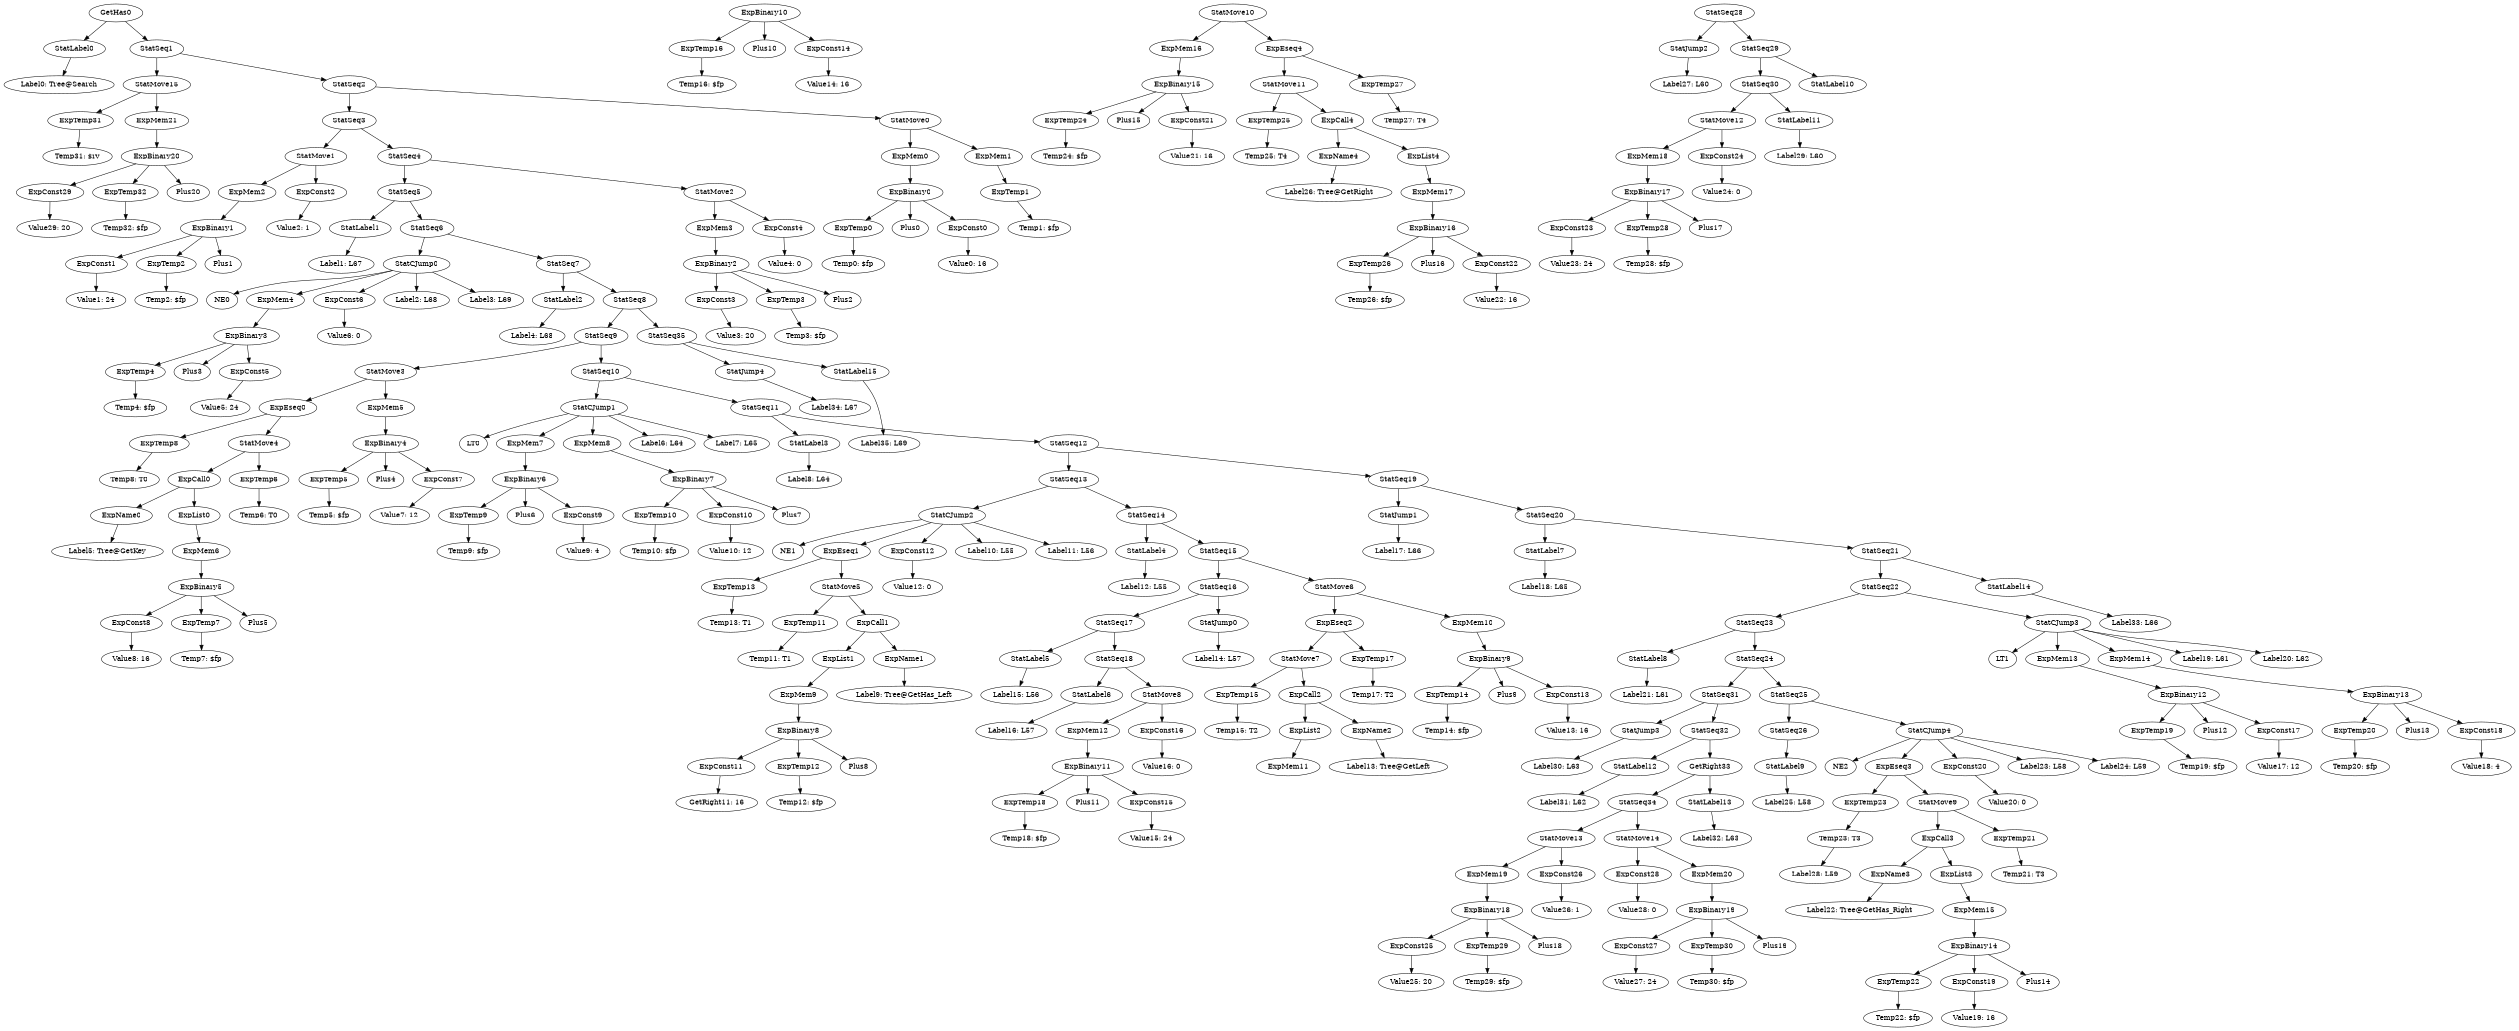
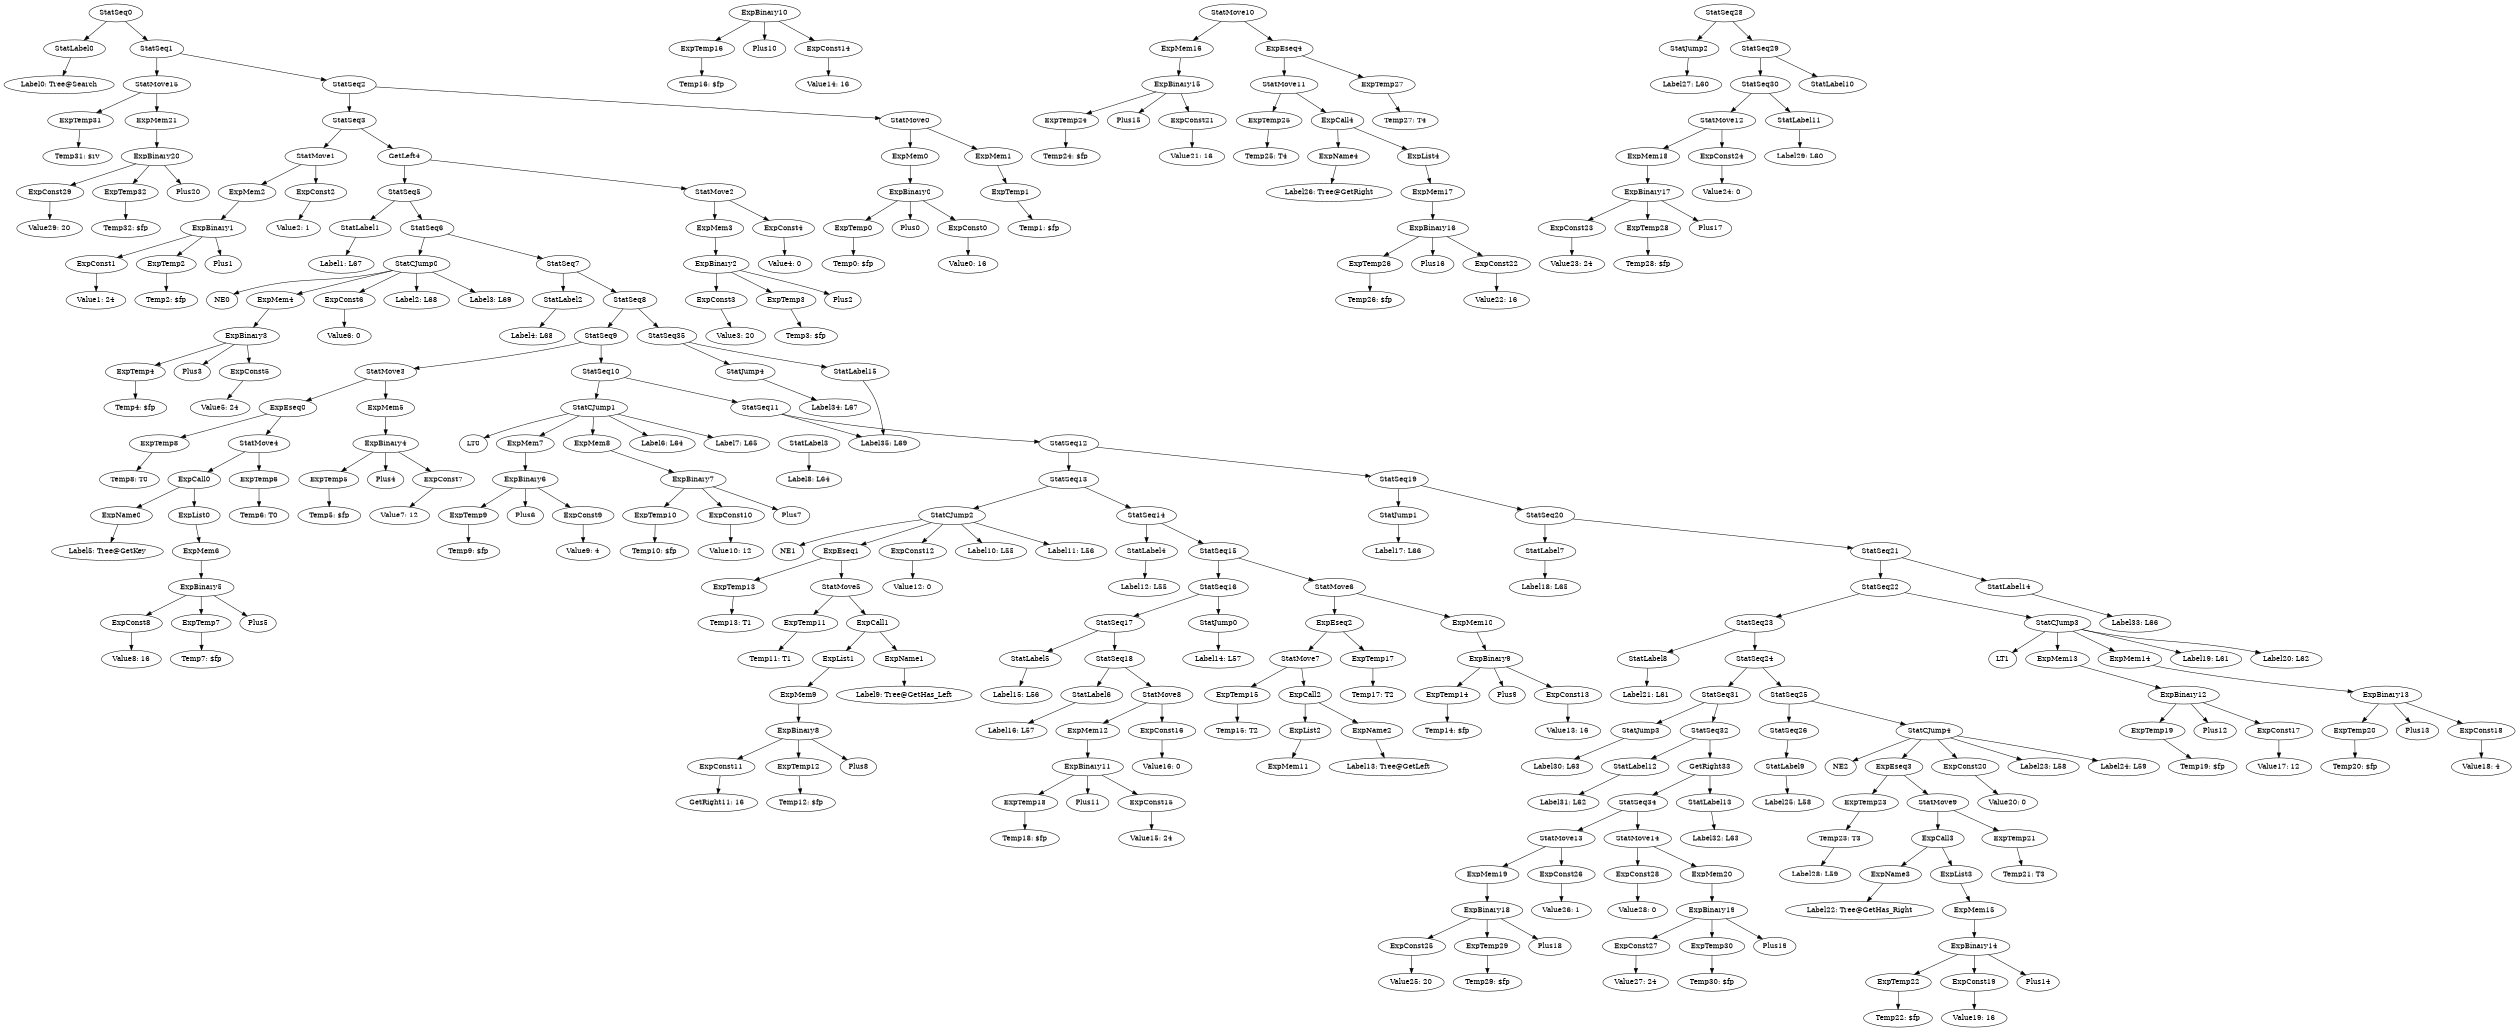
(116, 13) -> (116, 13)
(405, 157) -> (405, 157)
(783, 424) -> (819, 425)
